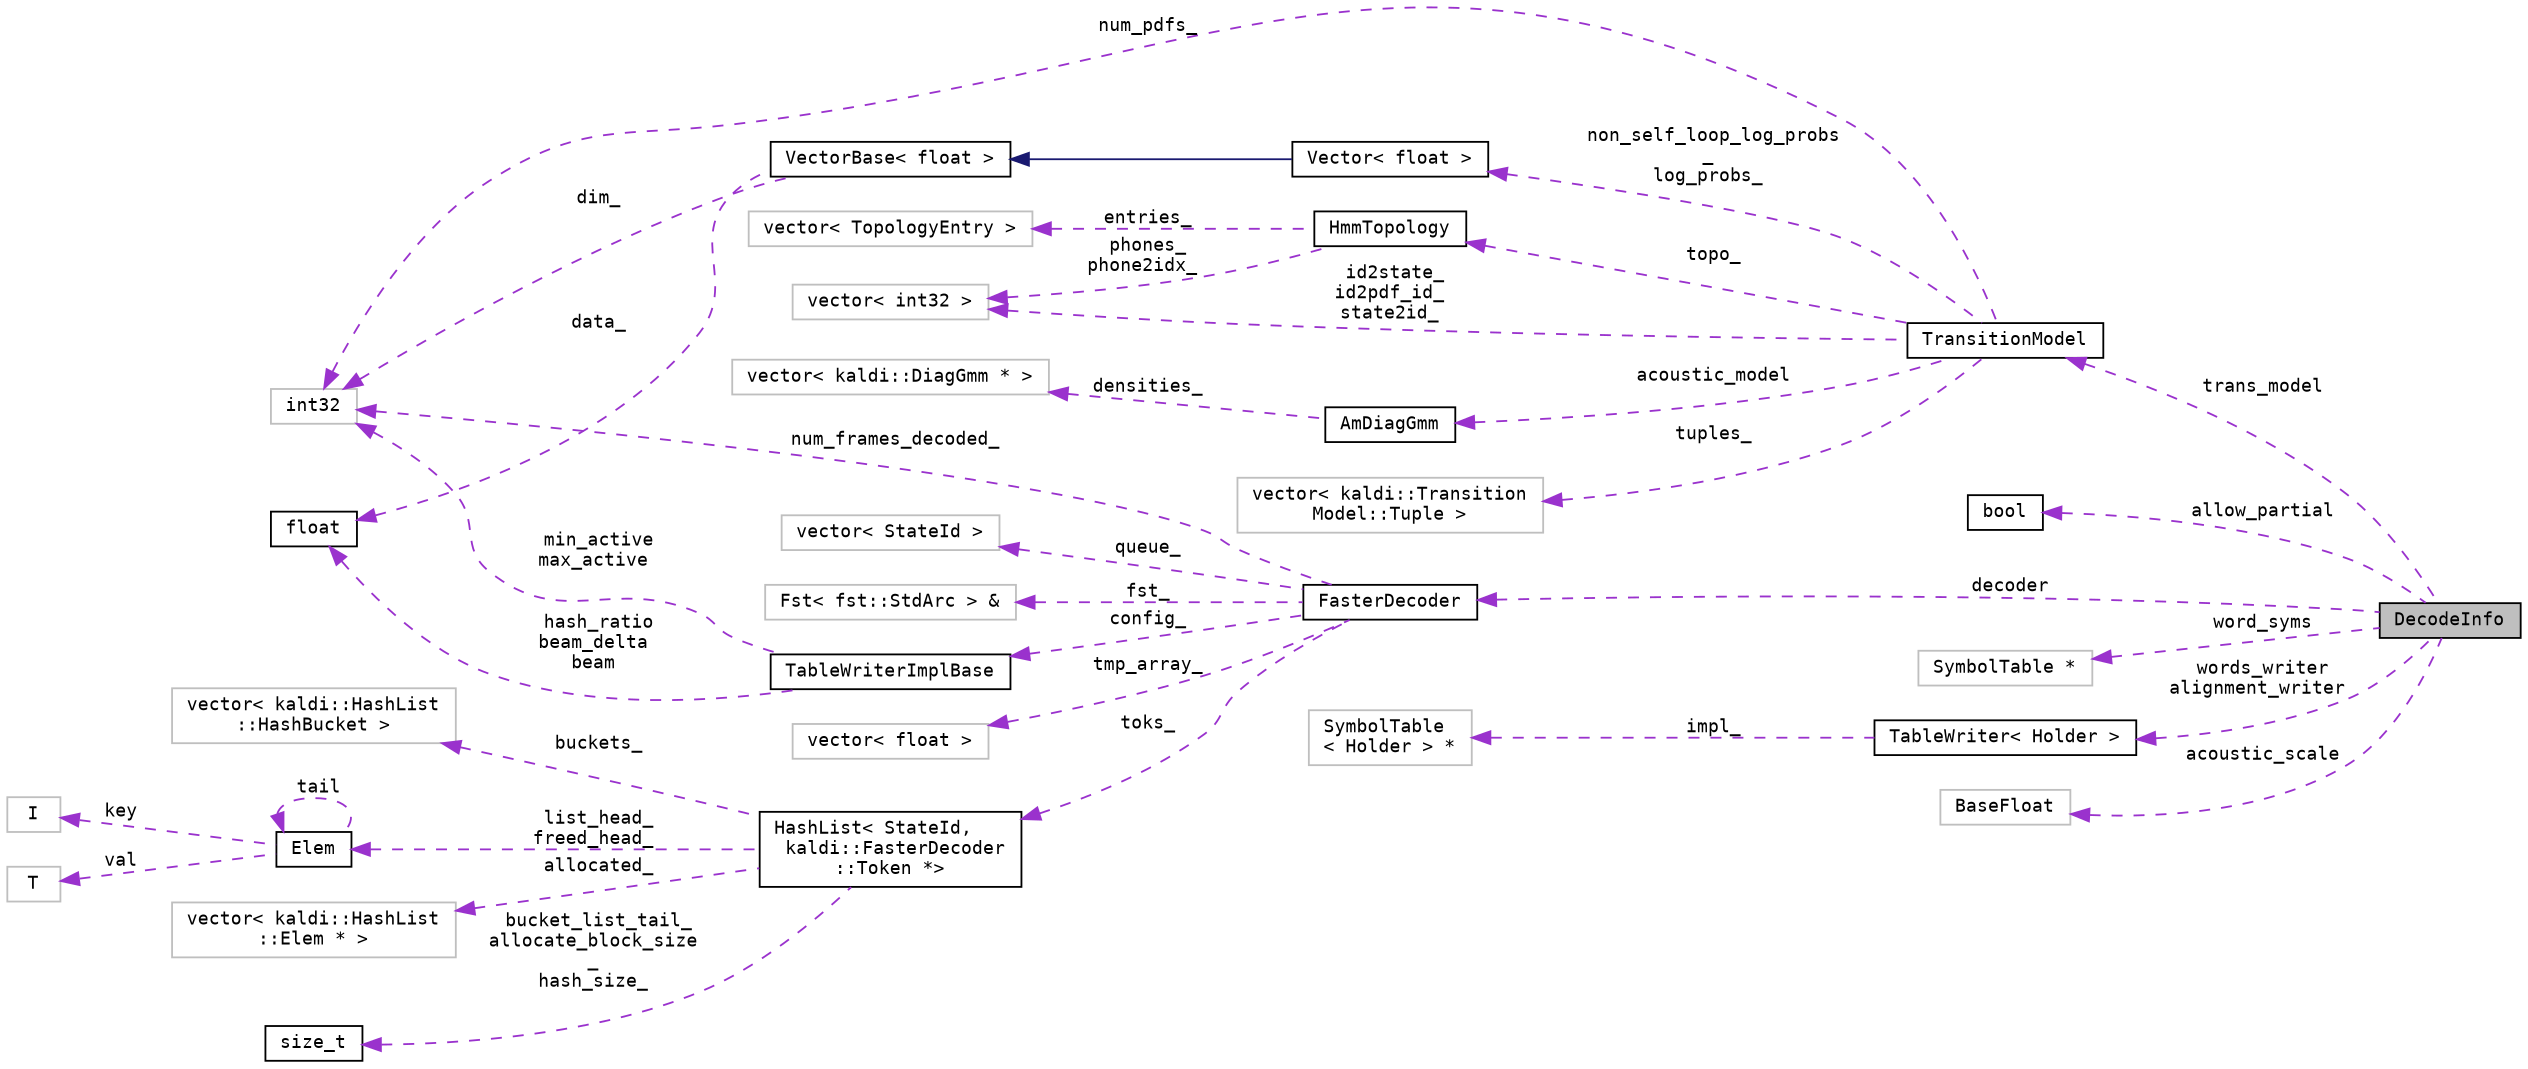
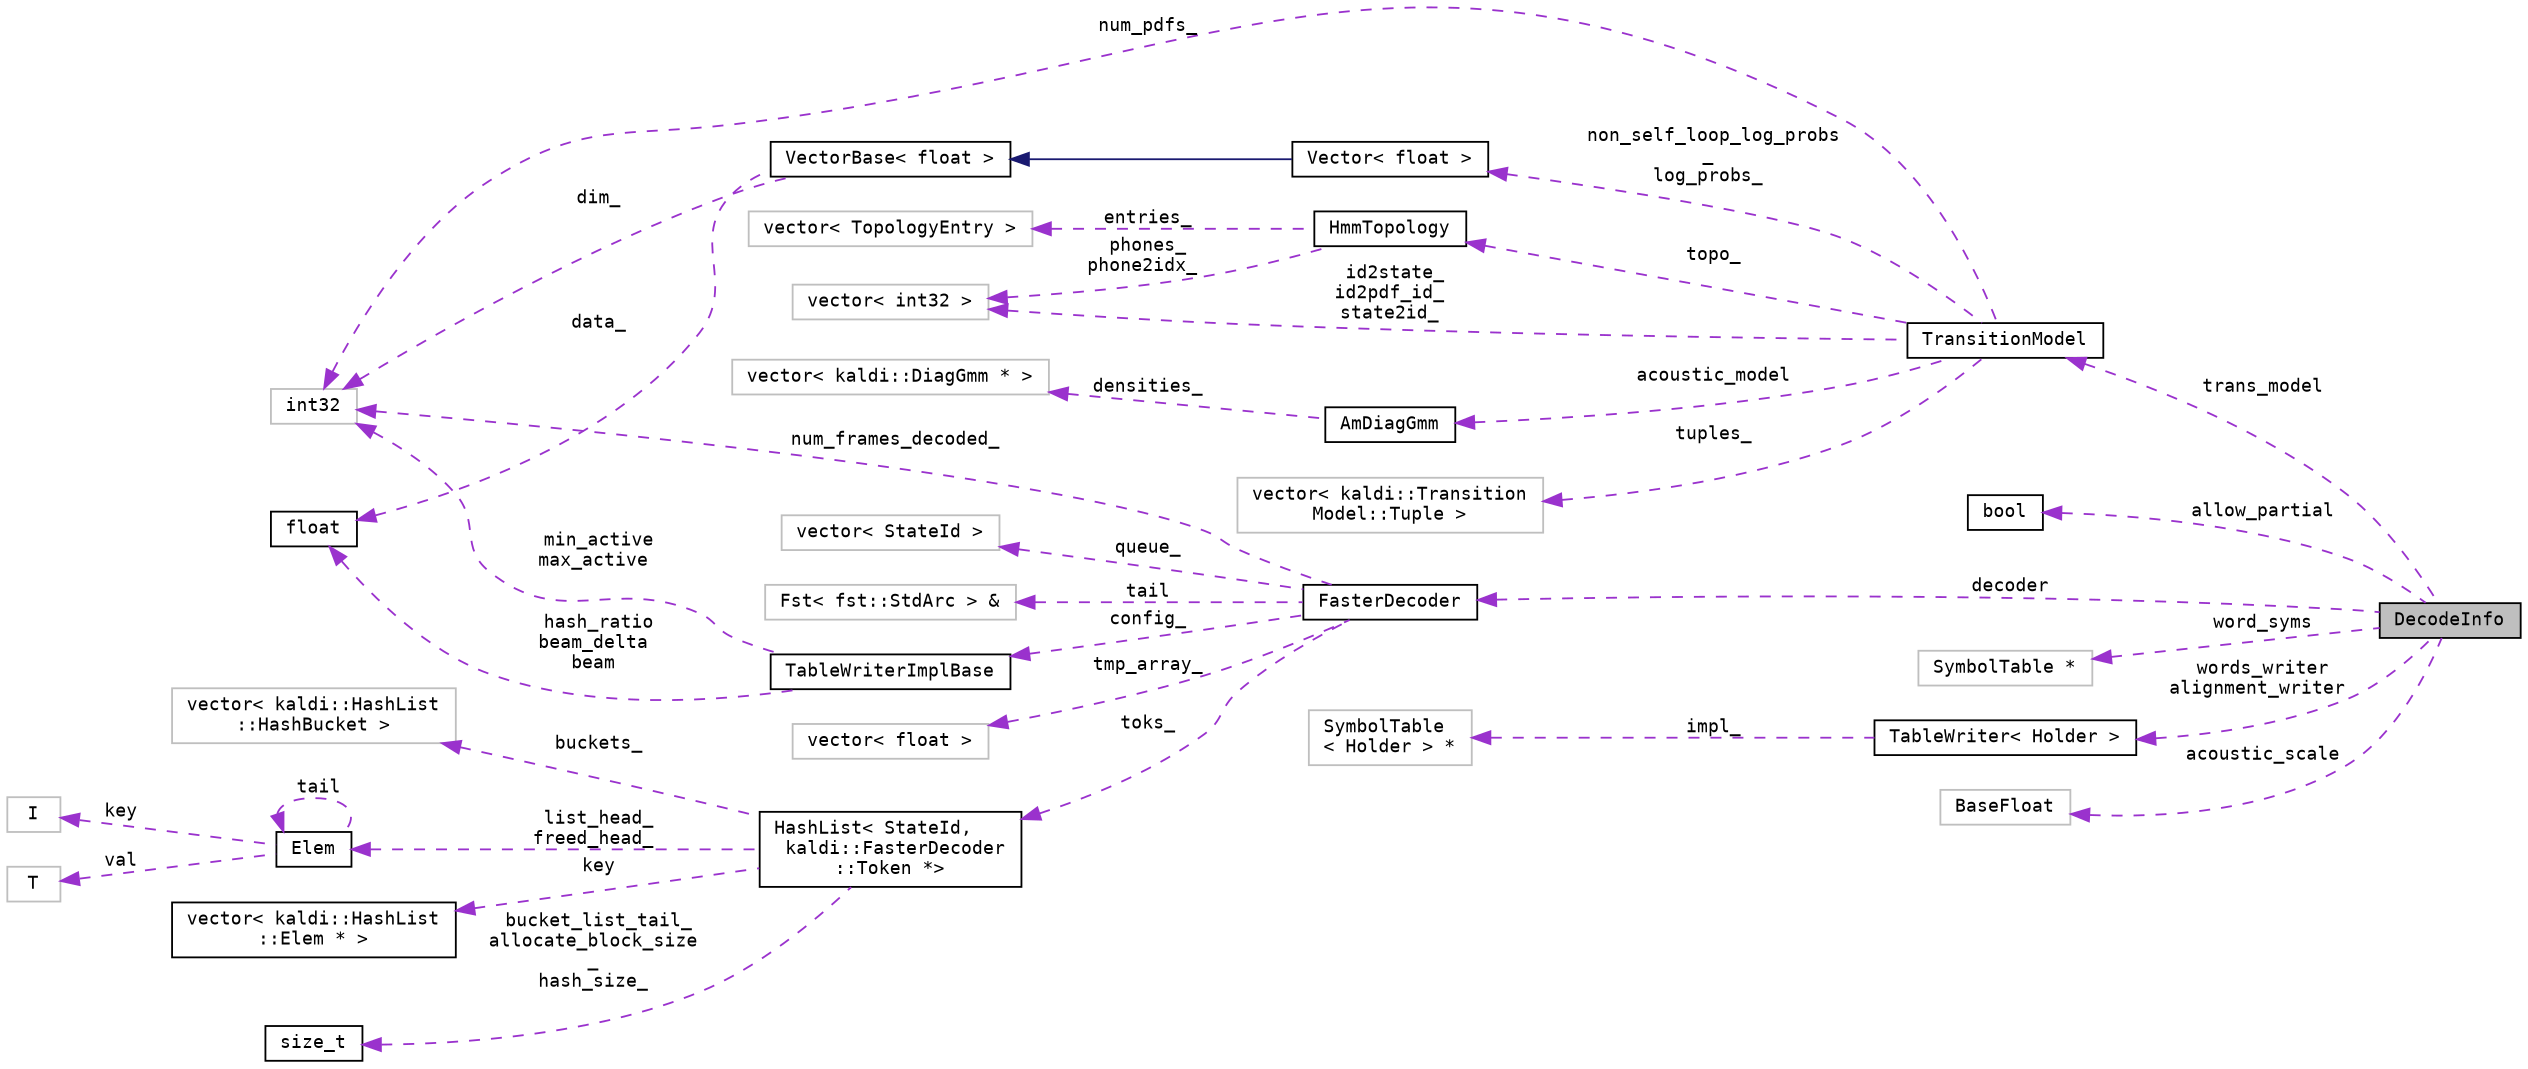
(1143, 592) -> (1143, 592)
(594, 867) -> (594, 867)
(314, 930) -> (314, 930)
